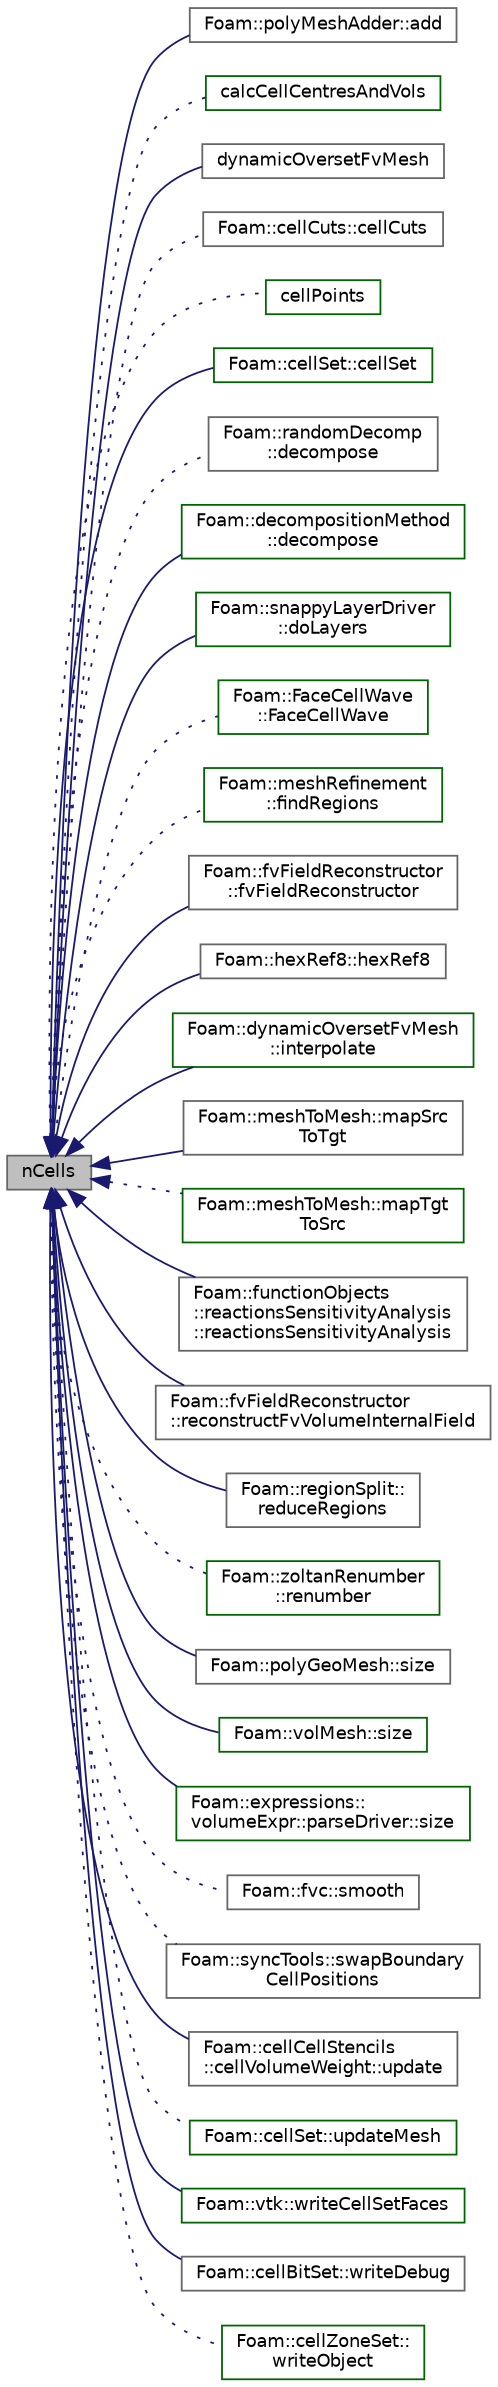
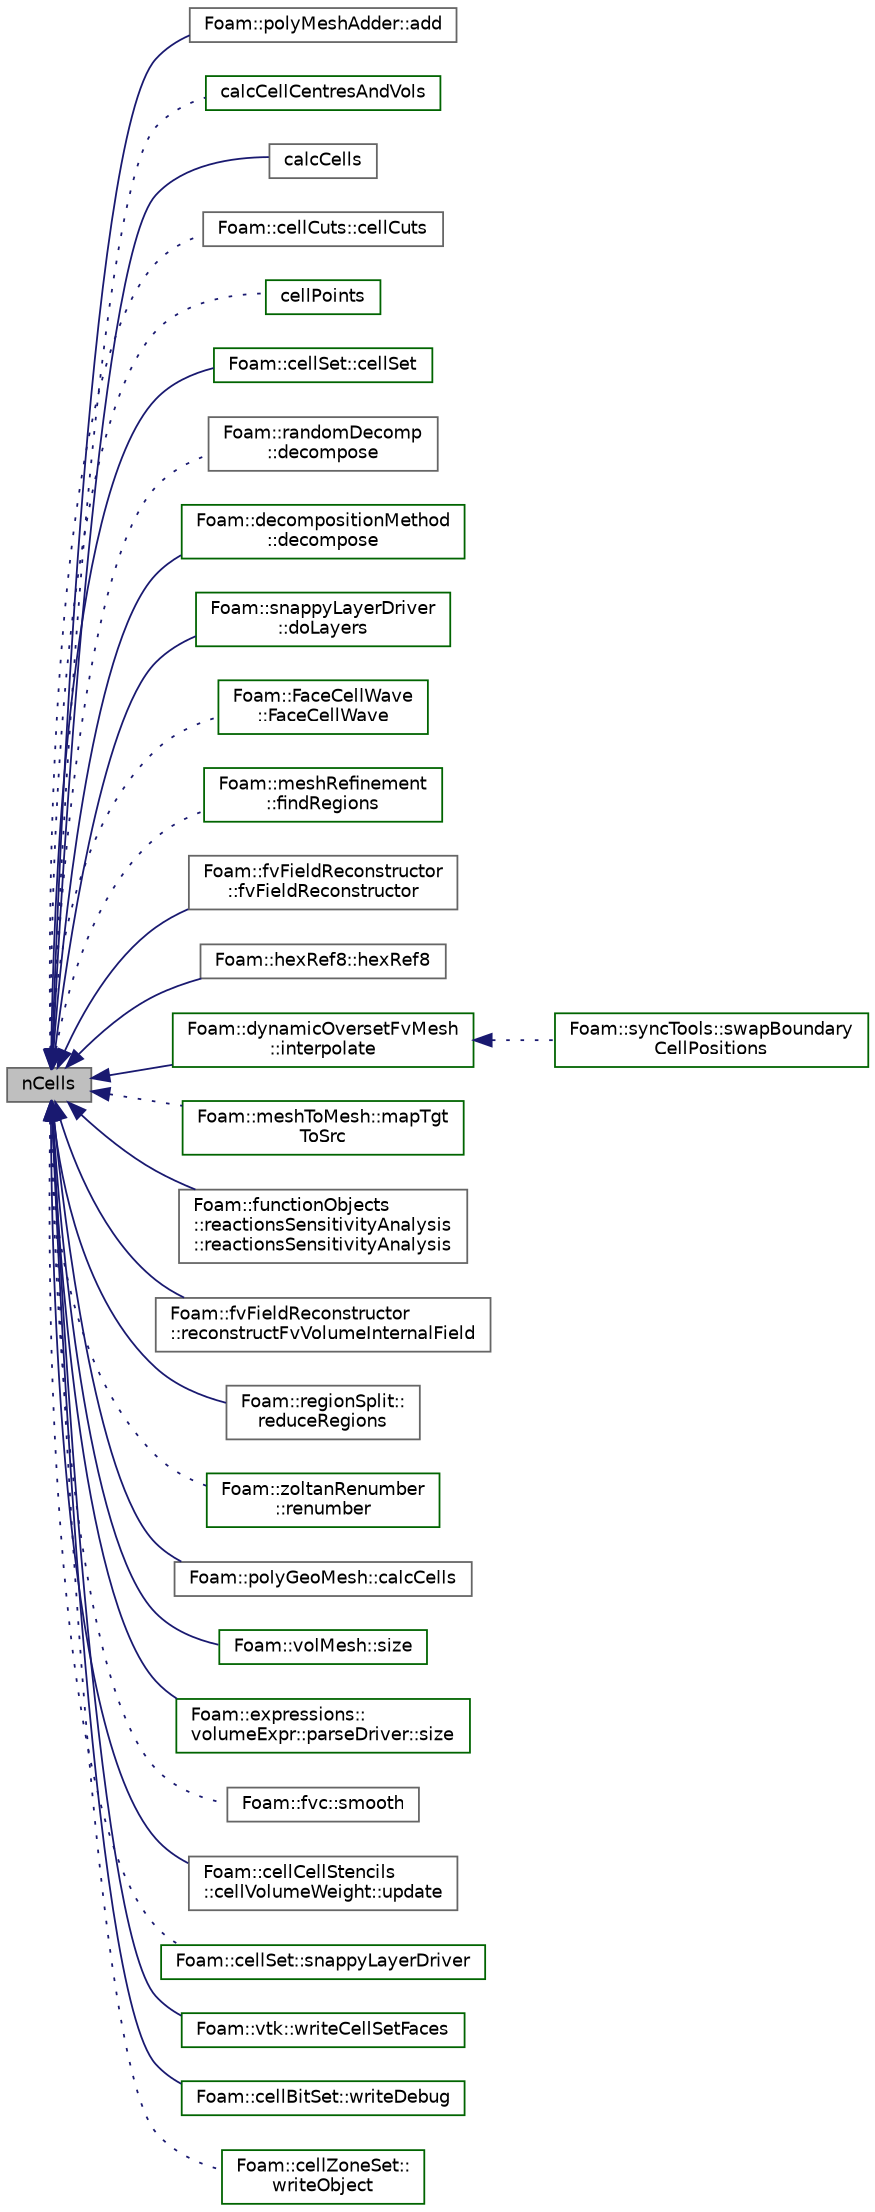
(323, 161) -> (323, 161)
(323, 1128) -> none
(69, 1588) -> (523, 1040)
(323, 1667) -> (323, 1579)
(323, 1971) -> (712, 1040)
(323, 2138) -> (323, 1962)
(323, 2274) -> (323, 2098)
